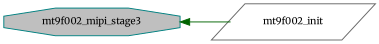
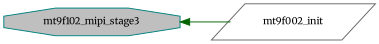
(92, 22) -> (92, 22)
